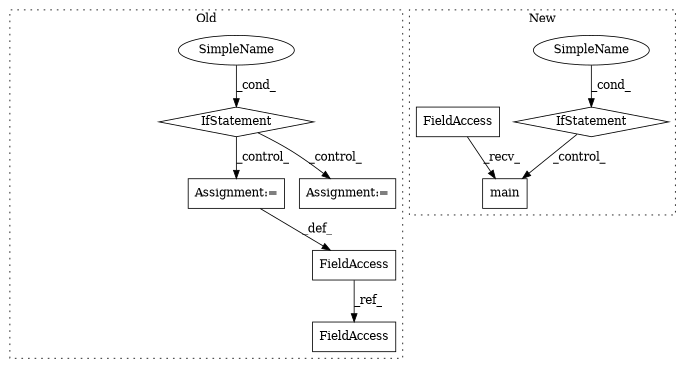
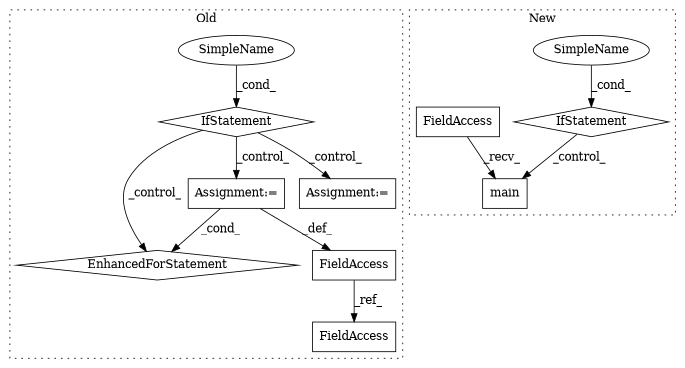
none -> (157, 265)
